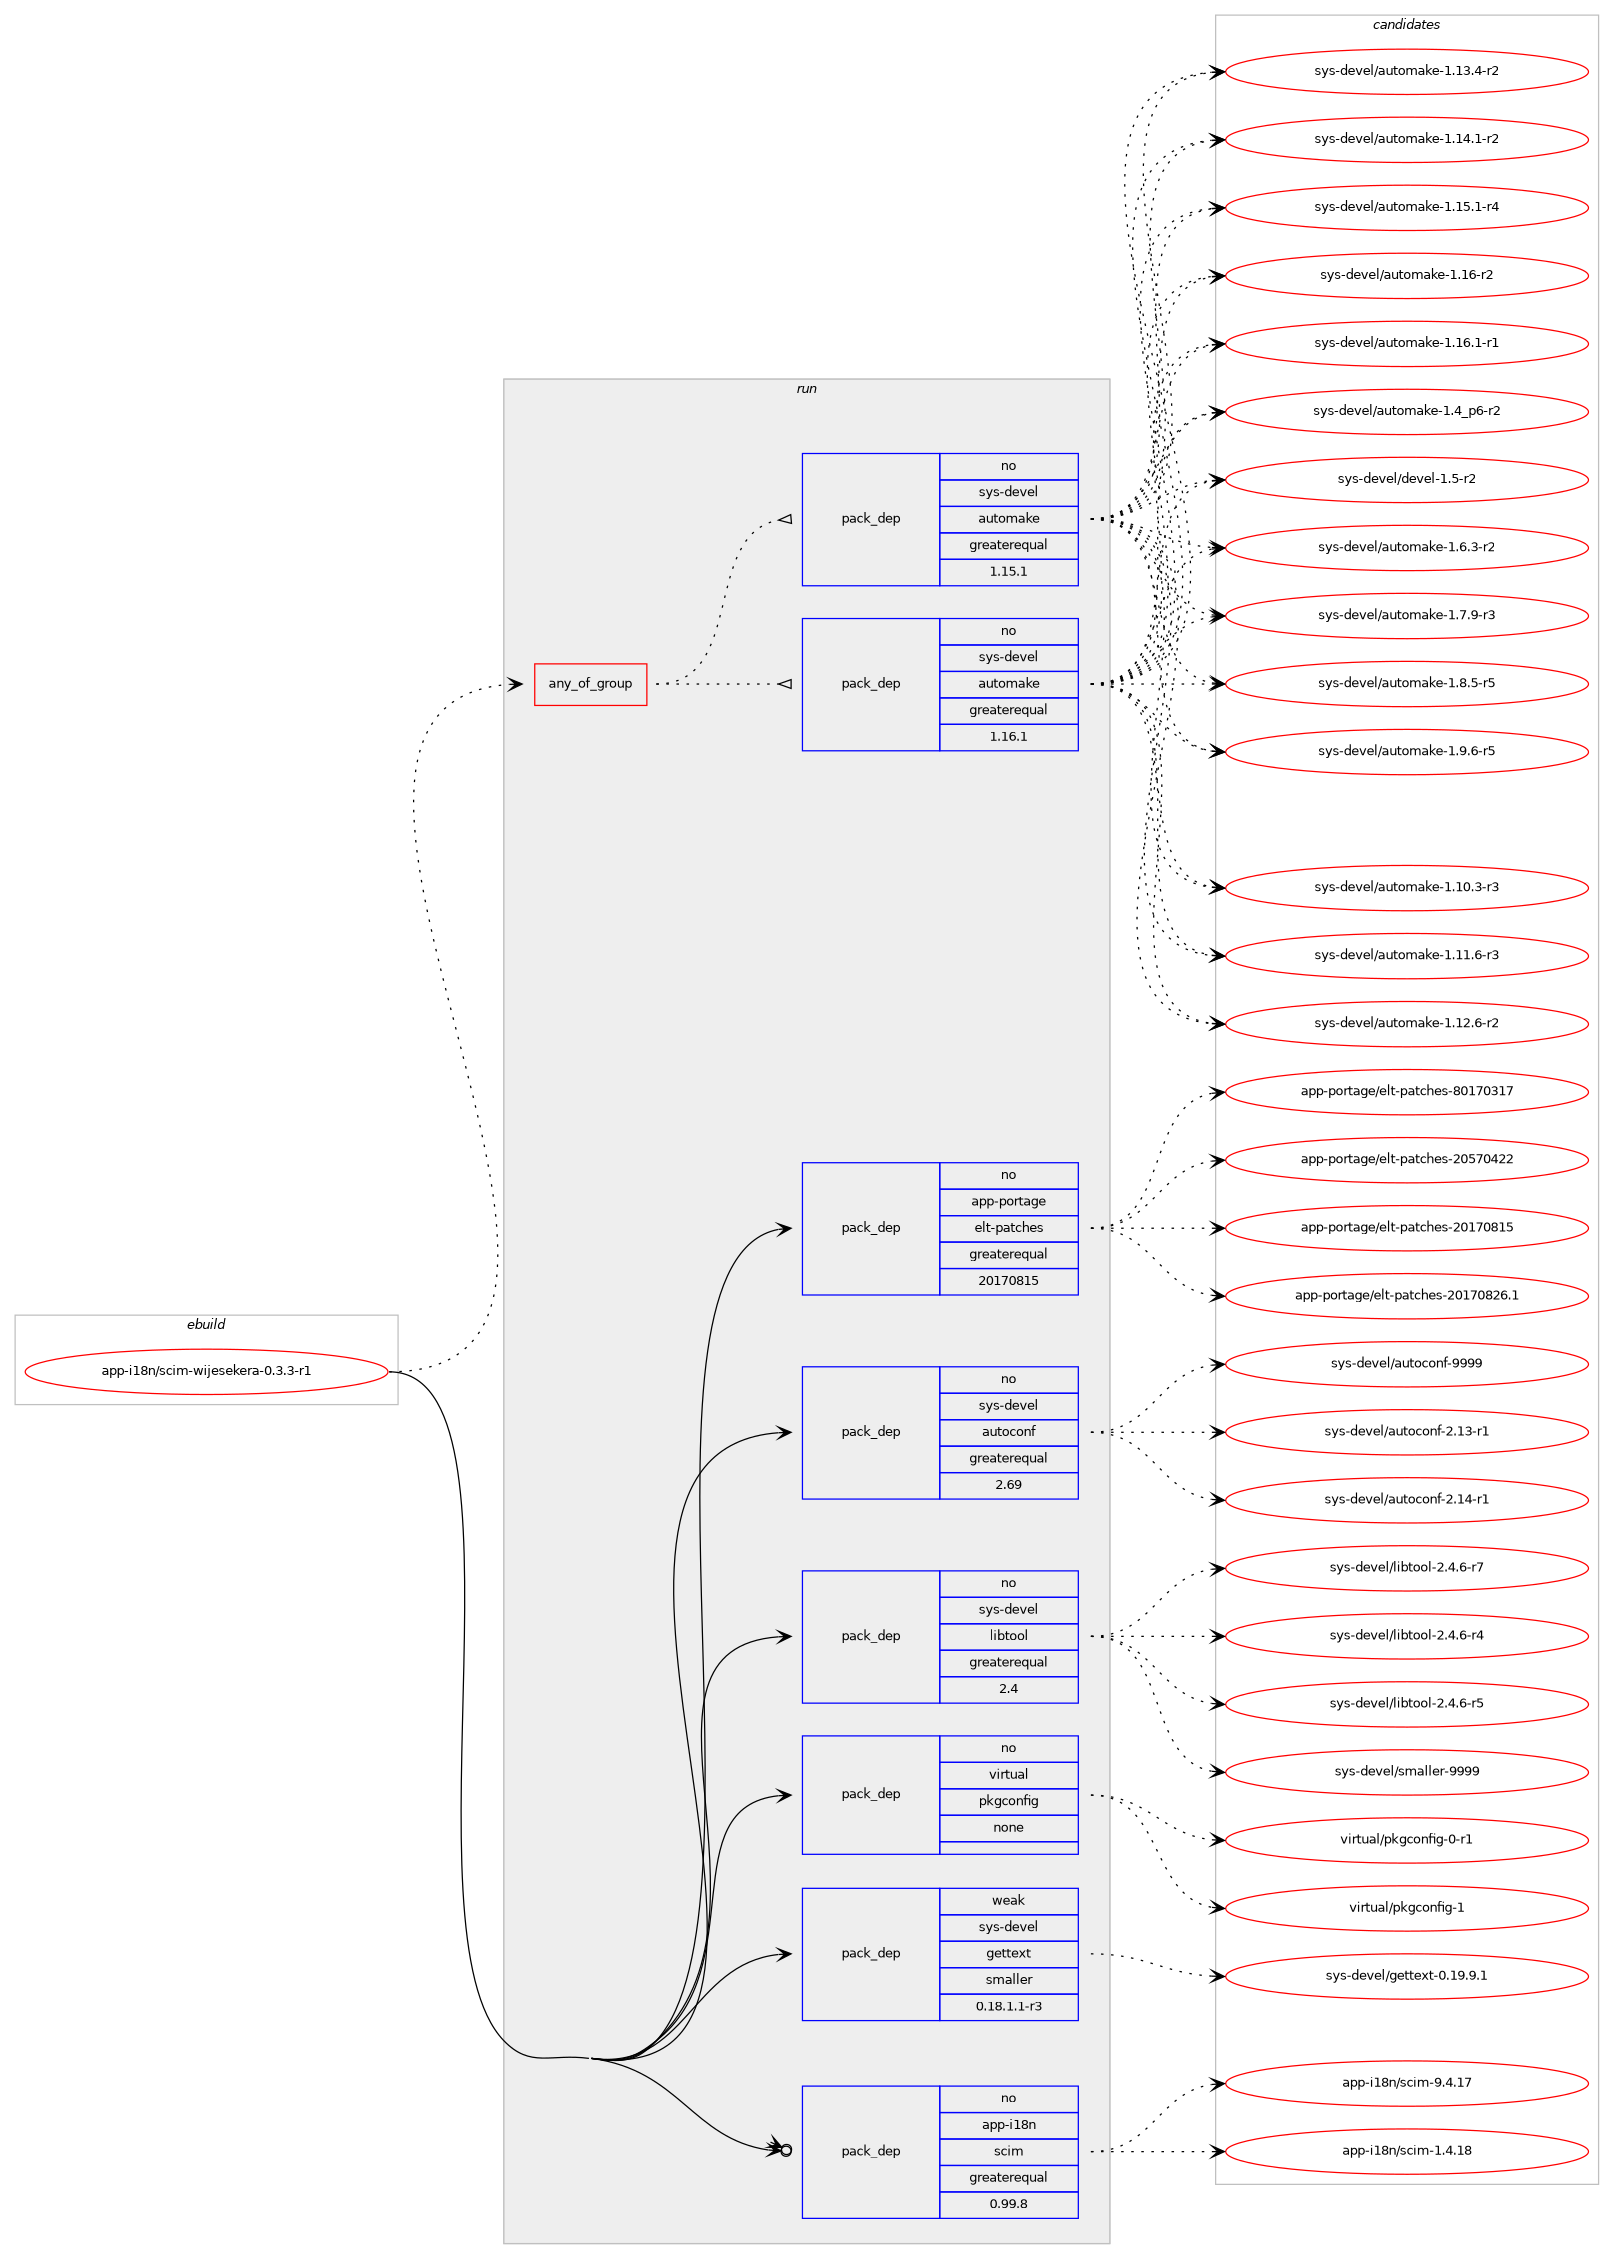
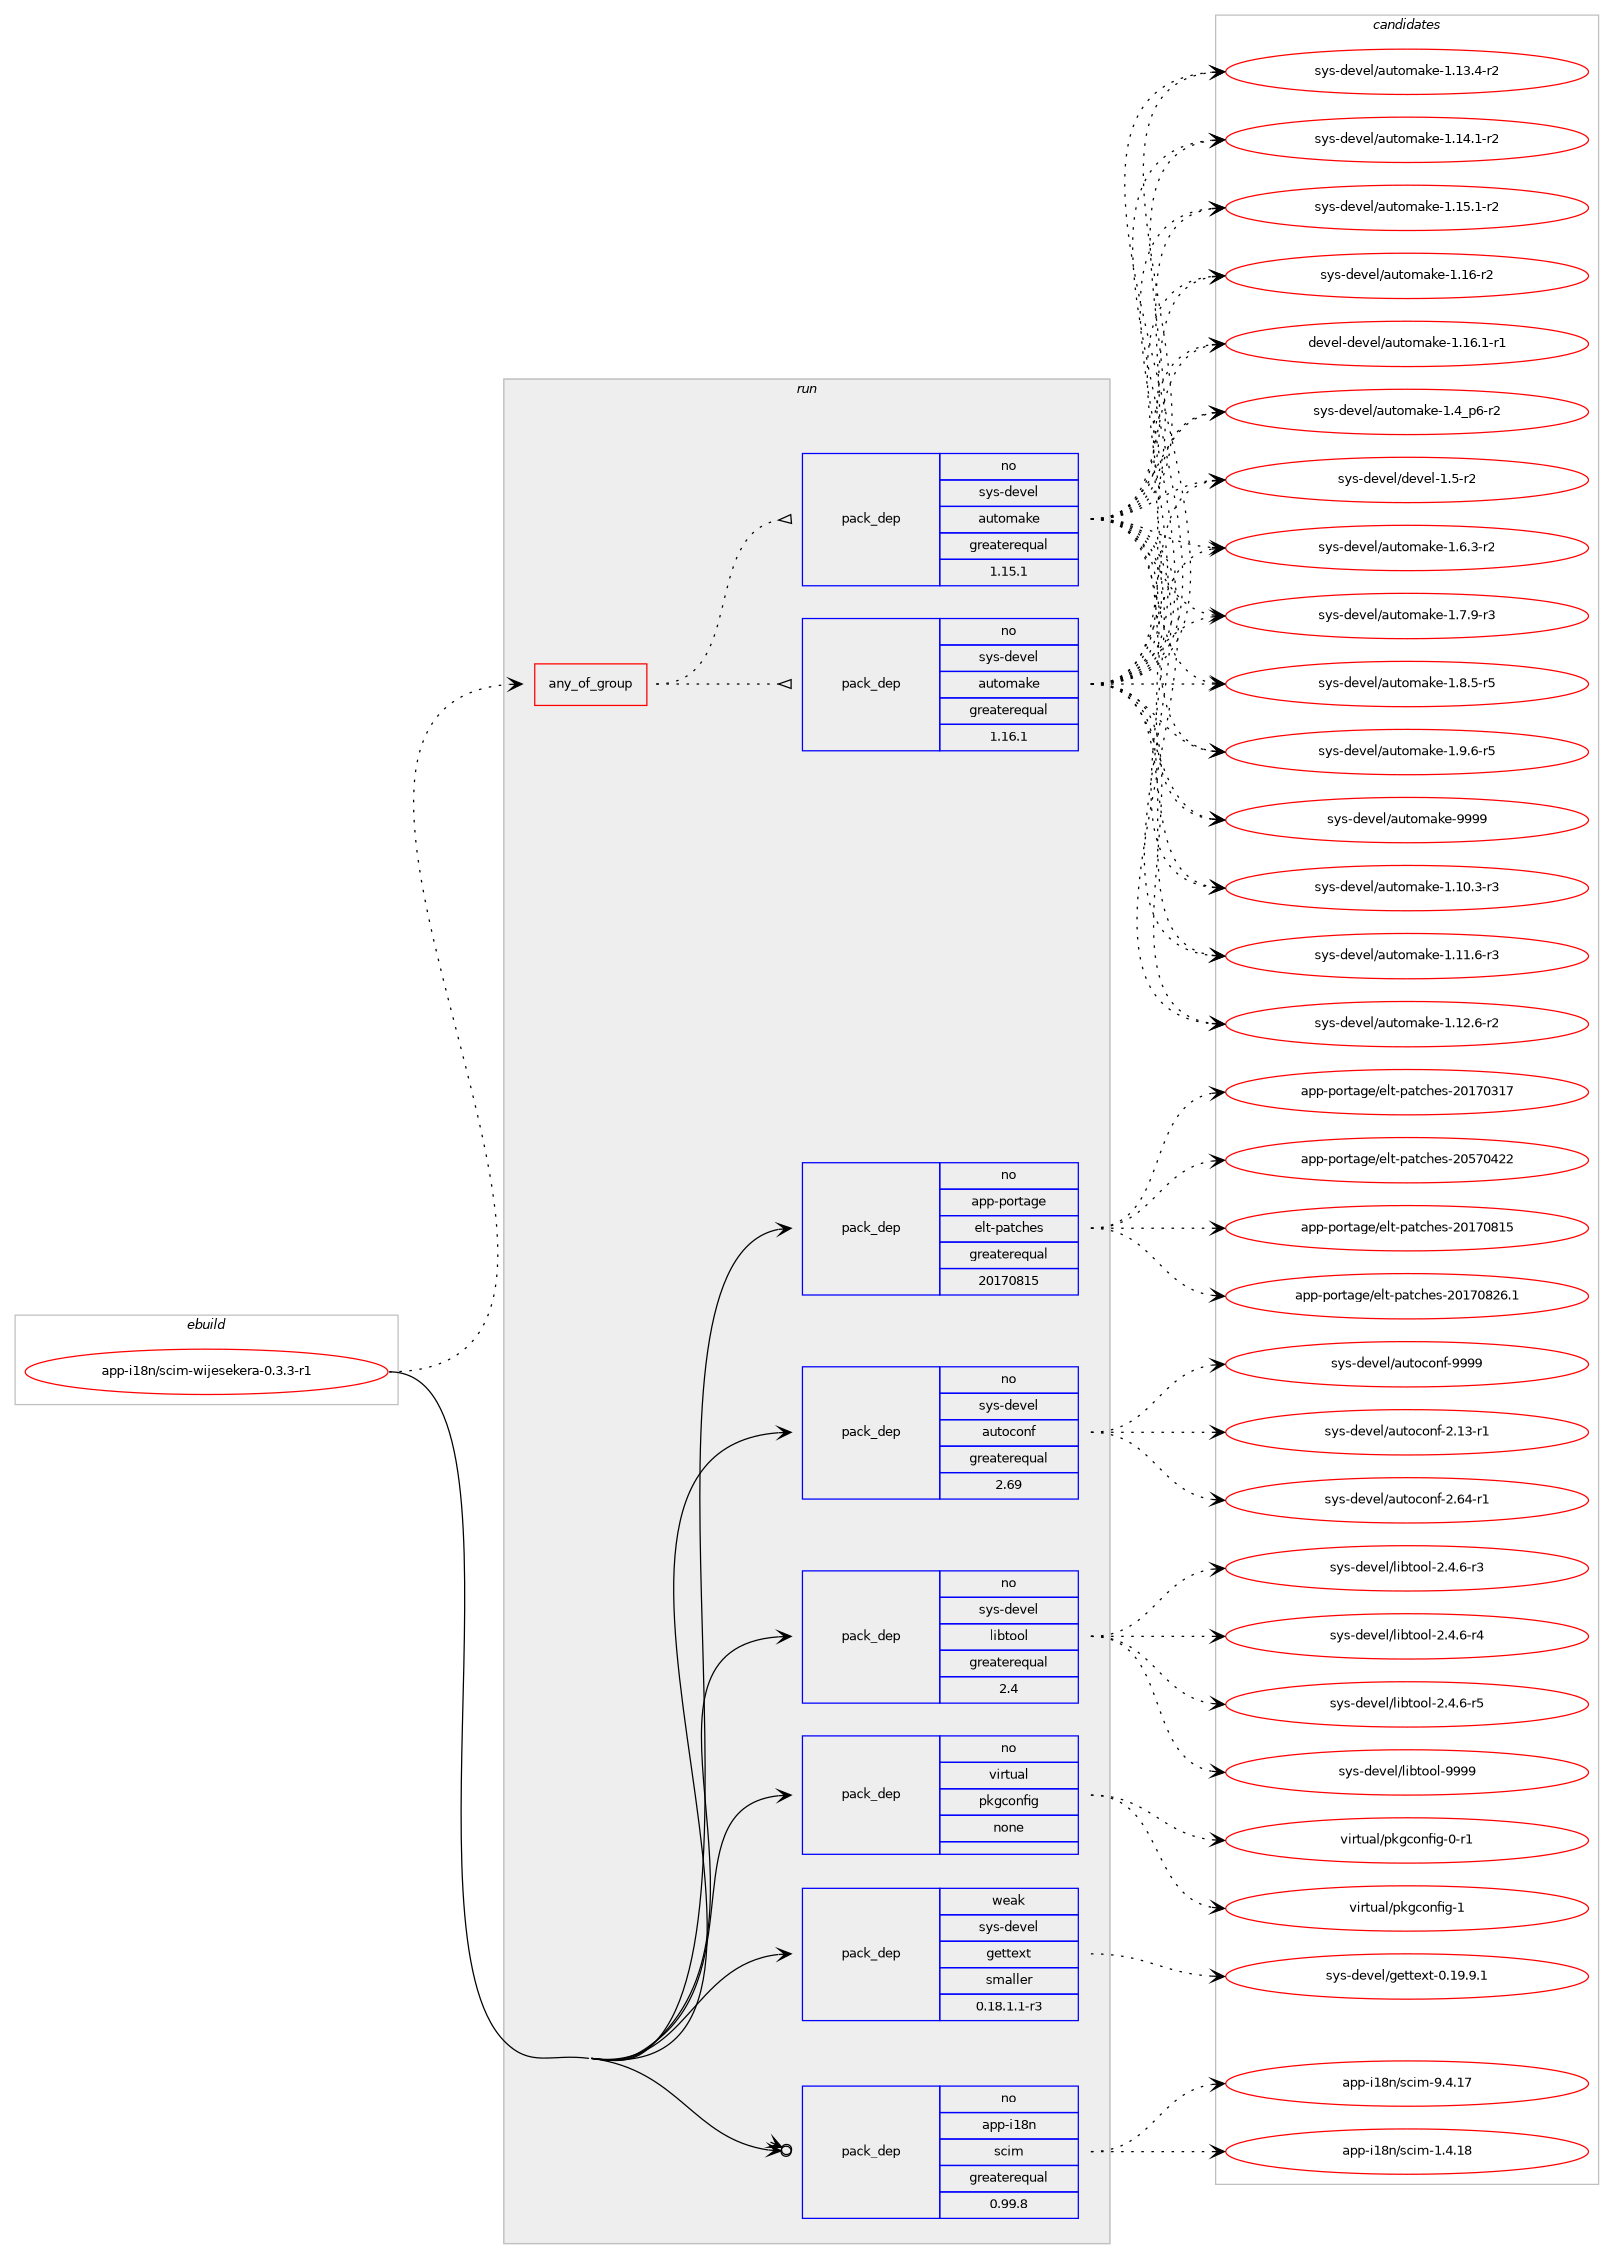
(1407, 208) -> (1407, 208)
(1407, 344) -> (1407, 344)
none -> (1407, 820)
(1407, 1092) -> (1407, 1092)
(1407, 1500) -> (1407, 1500)
(1407, 1568) -> (1407, 1568)
(1407, 1772) -> (1407, 1772)
